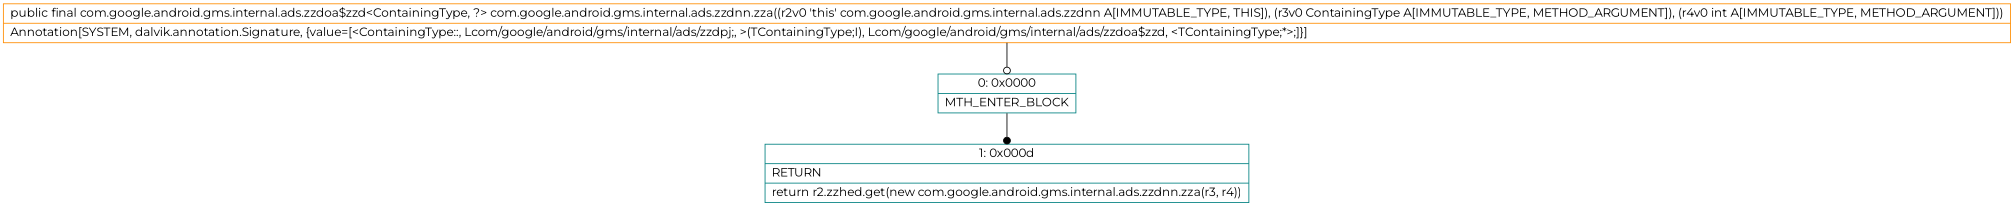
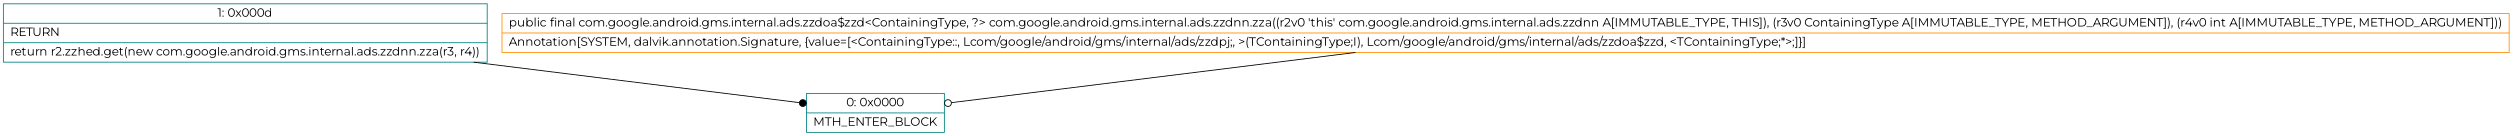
(1007, 125) -> (636, 82)
